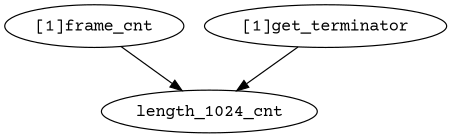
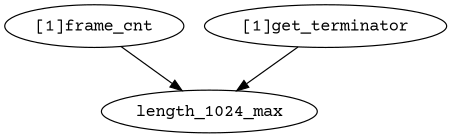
(209, 111) -> (209, 111)
